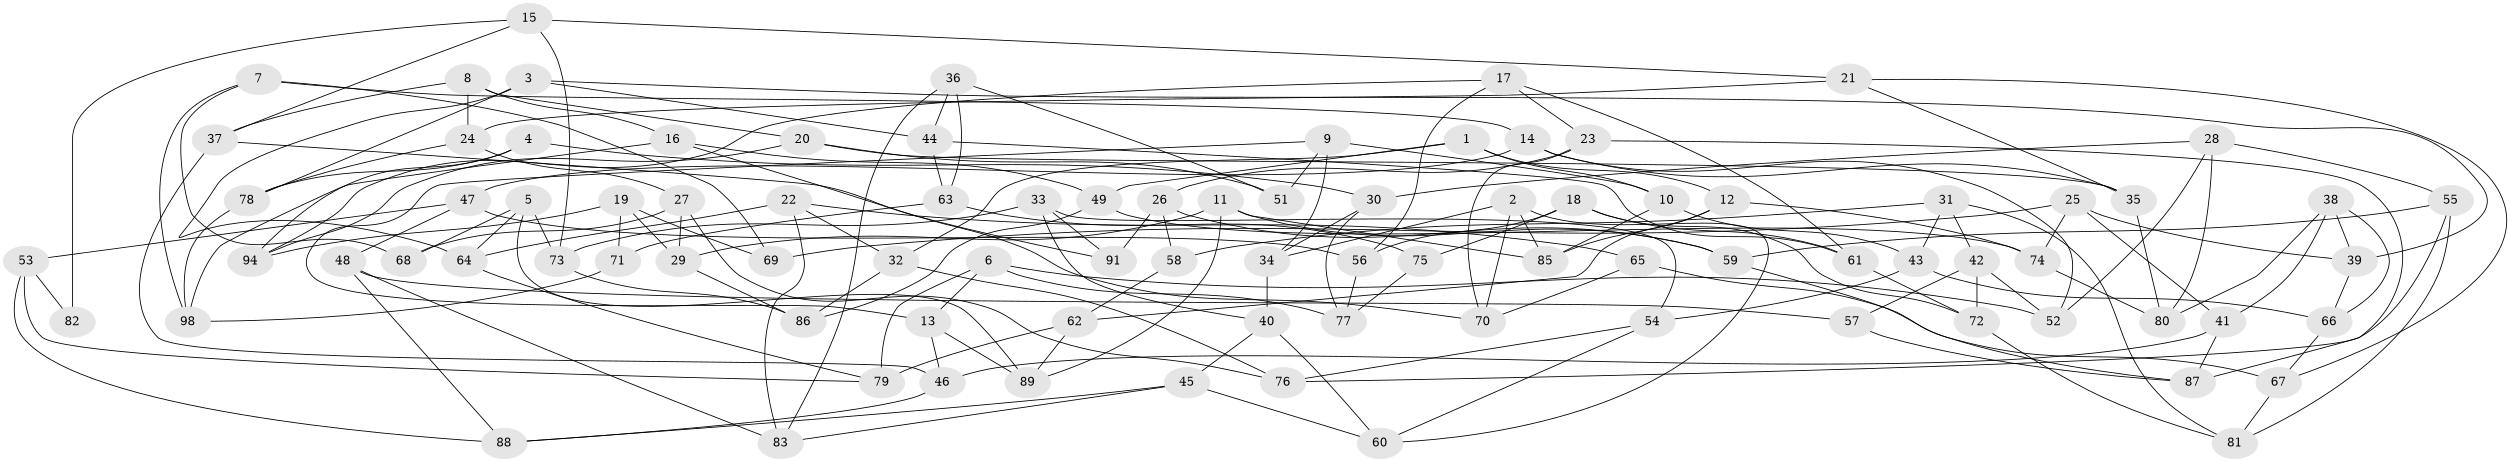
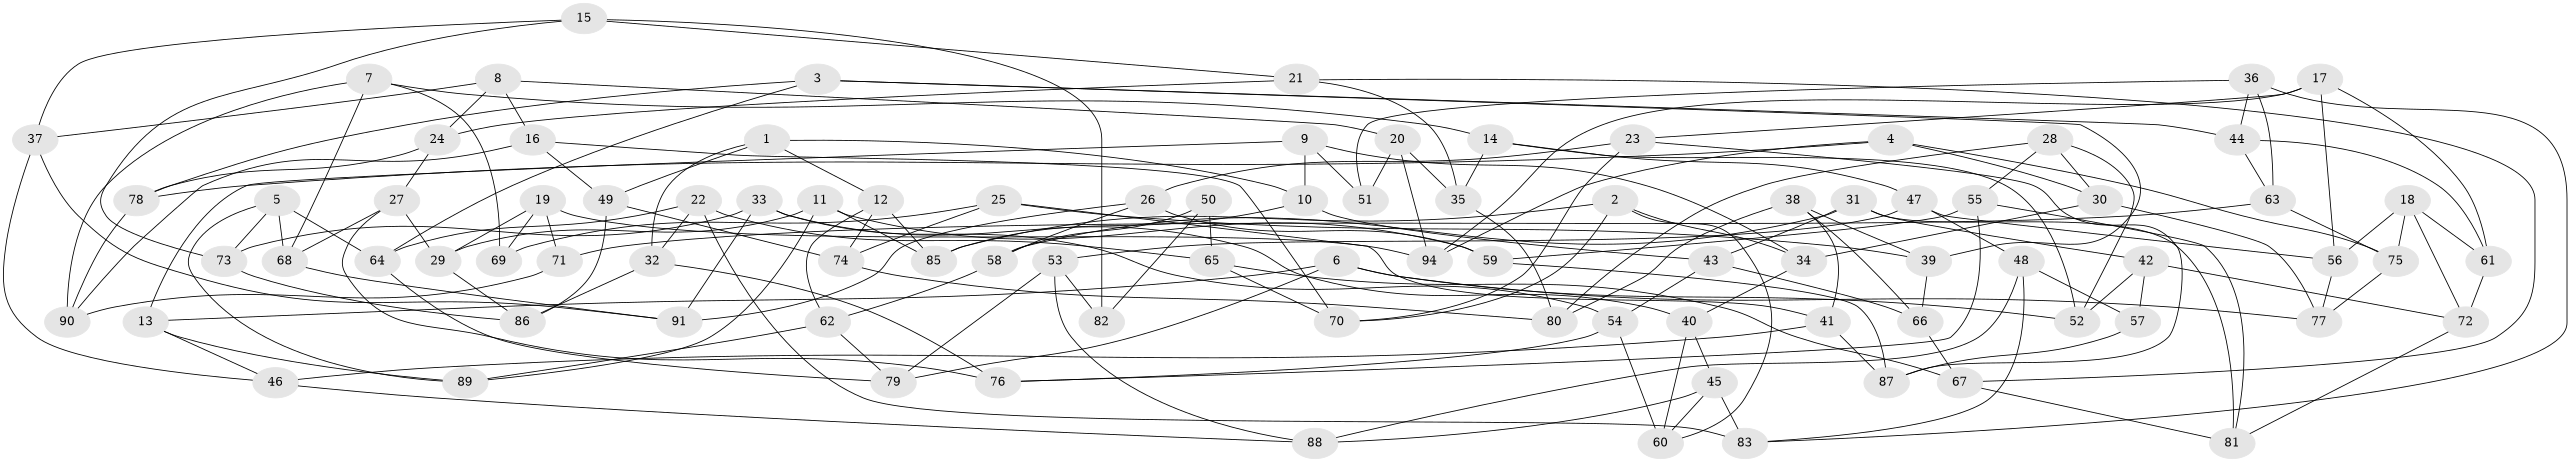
none -> (2148, 190)
none -> (1209, 201)
none -> (472, 295)
(188, 322) -> (67, 322)
